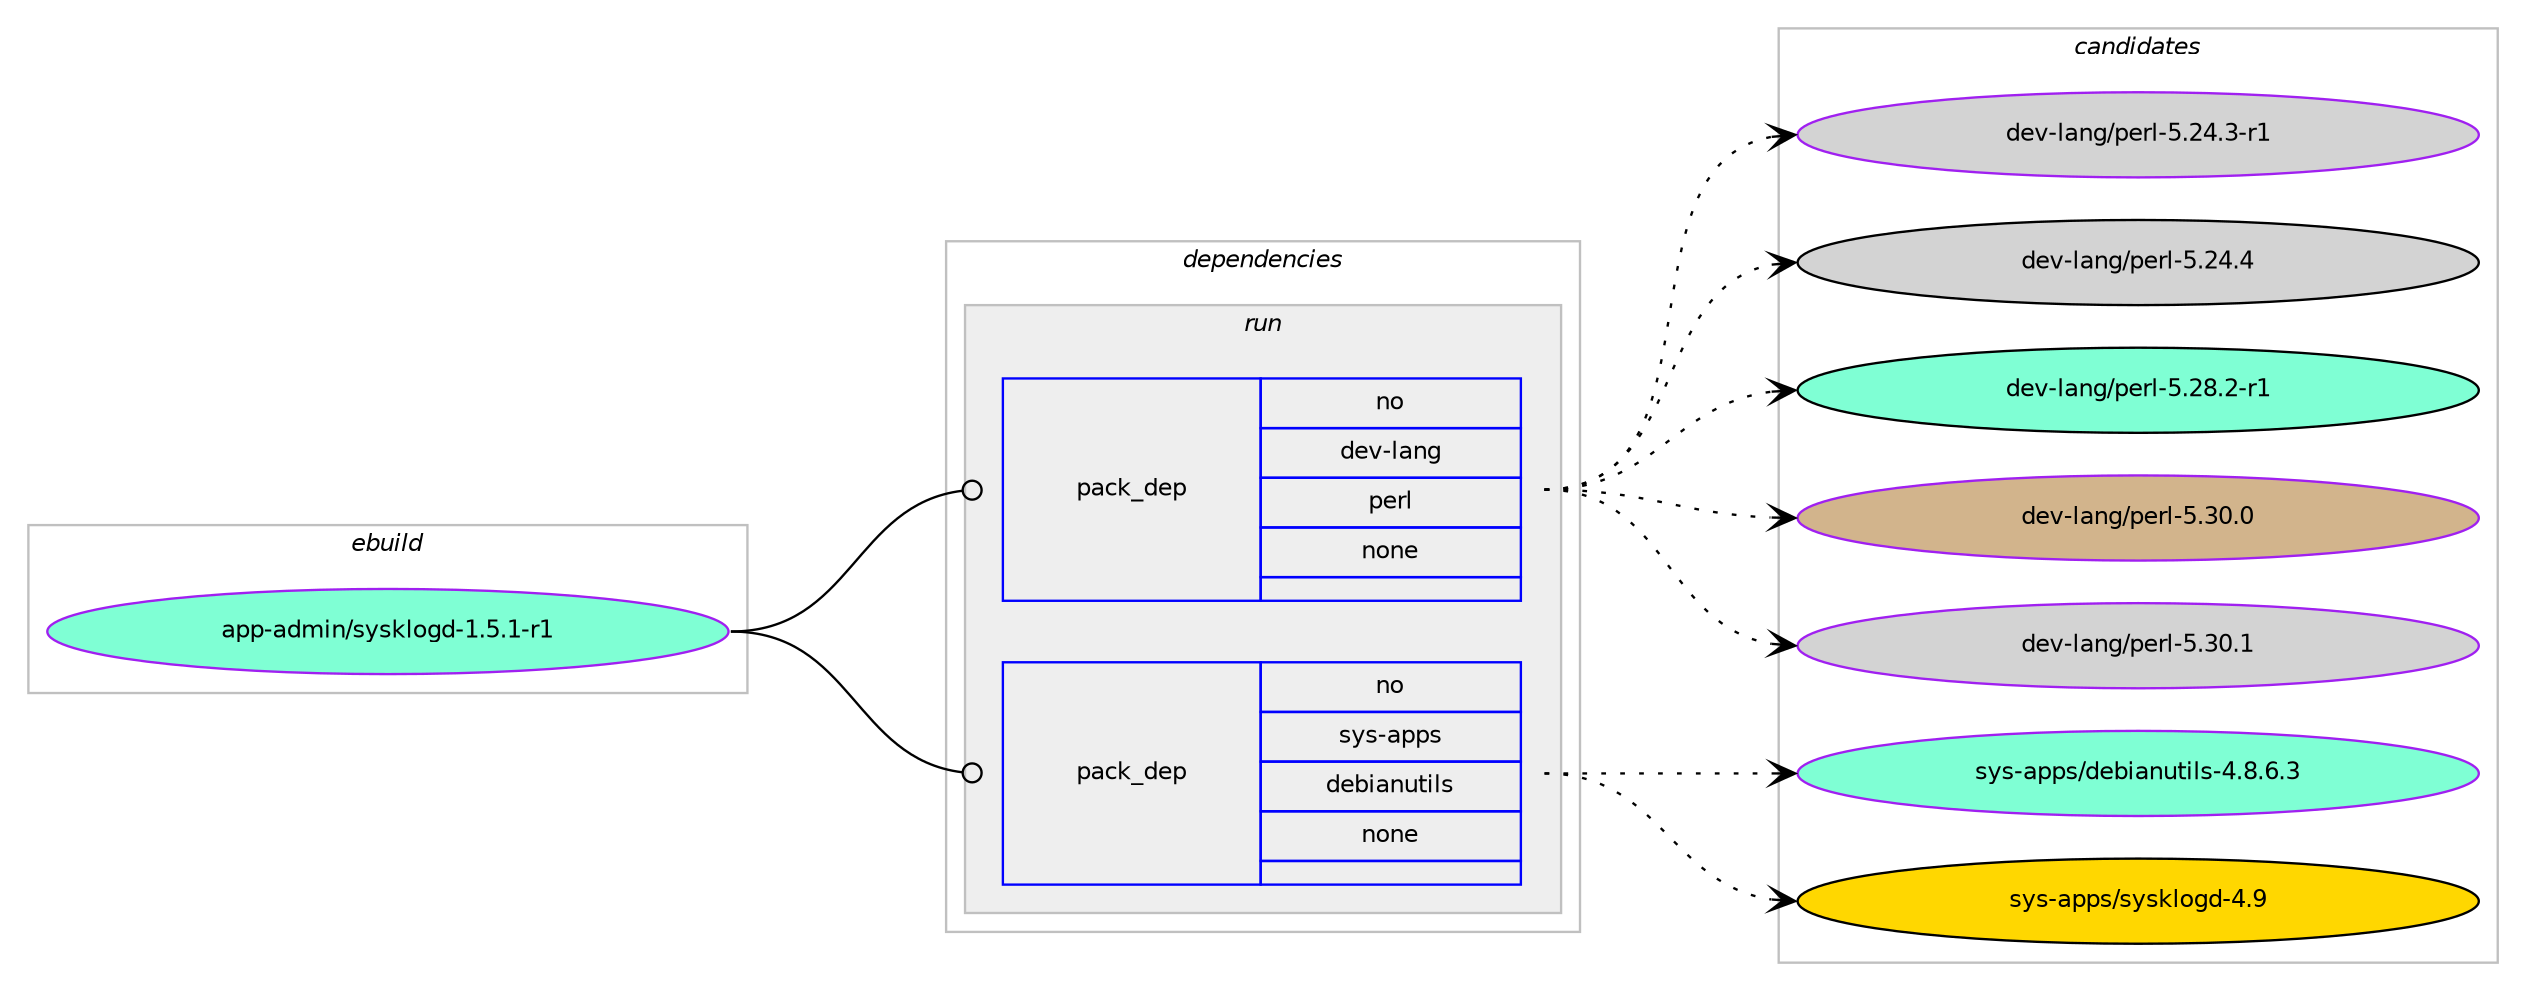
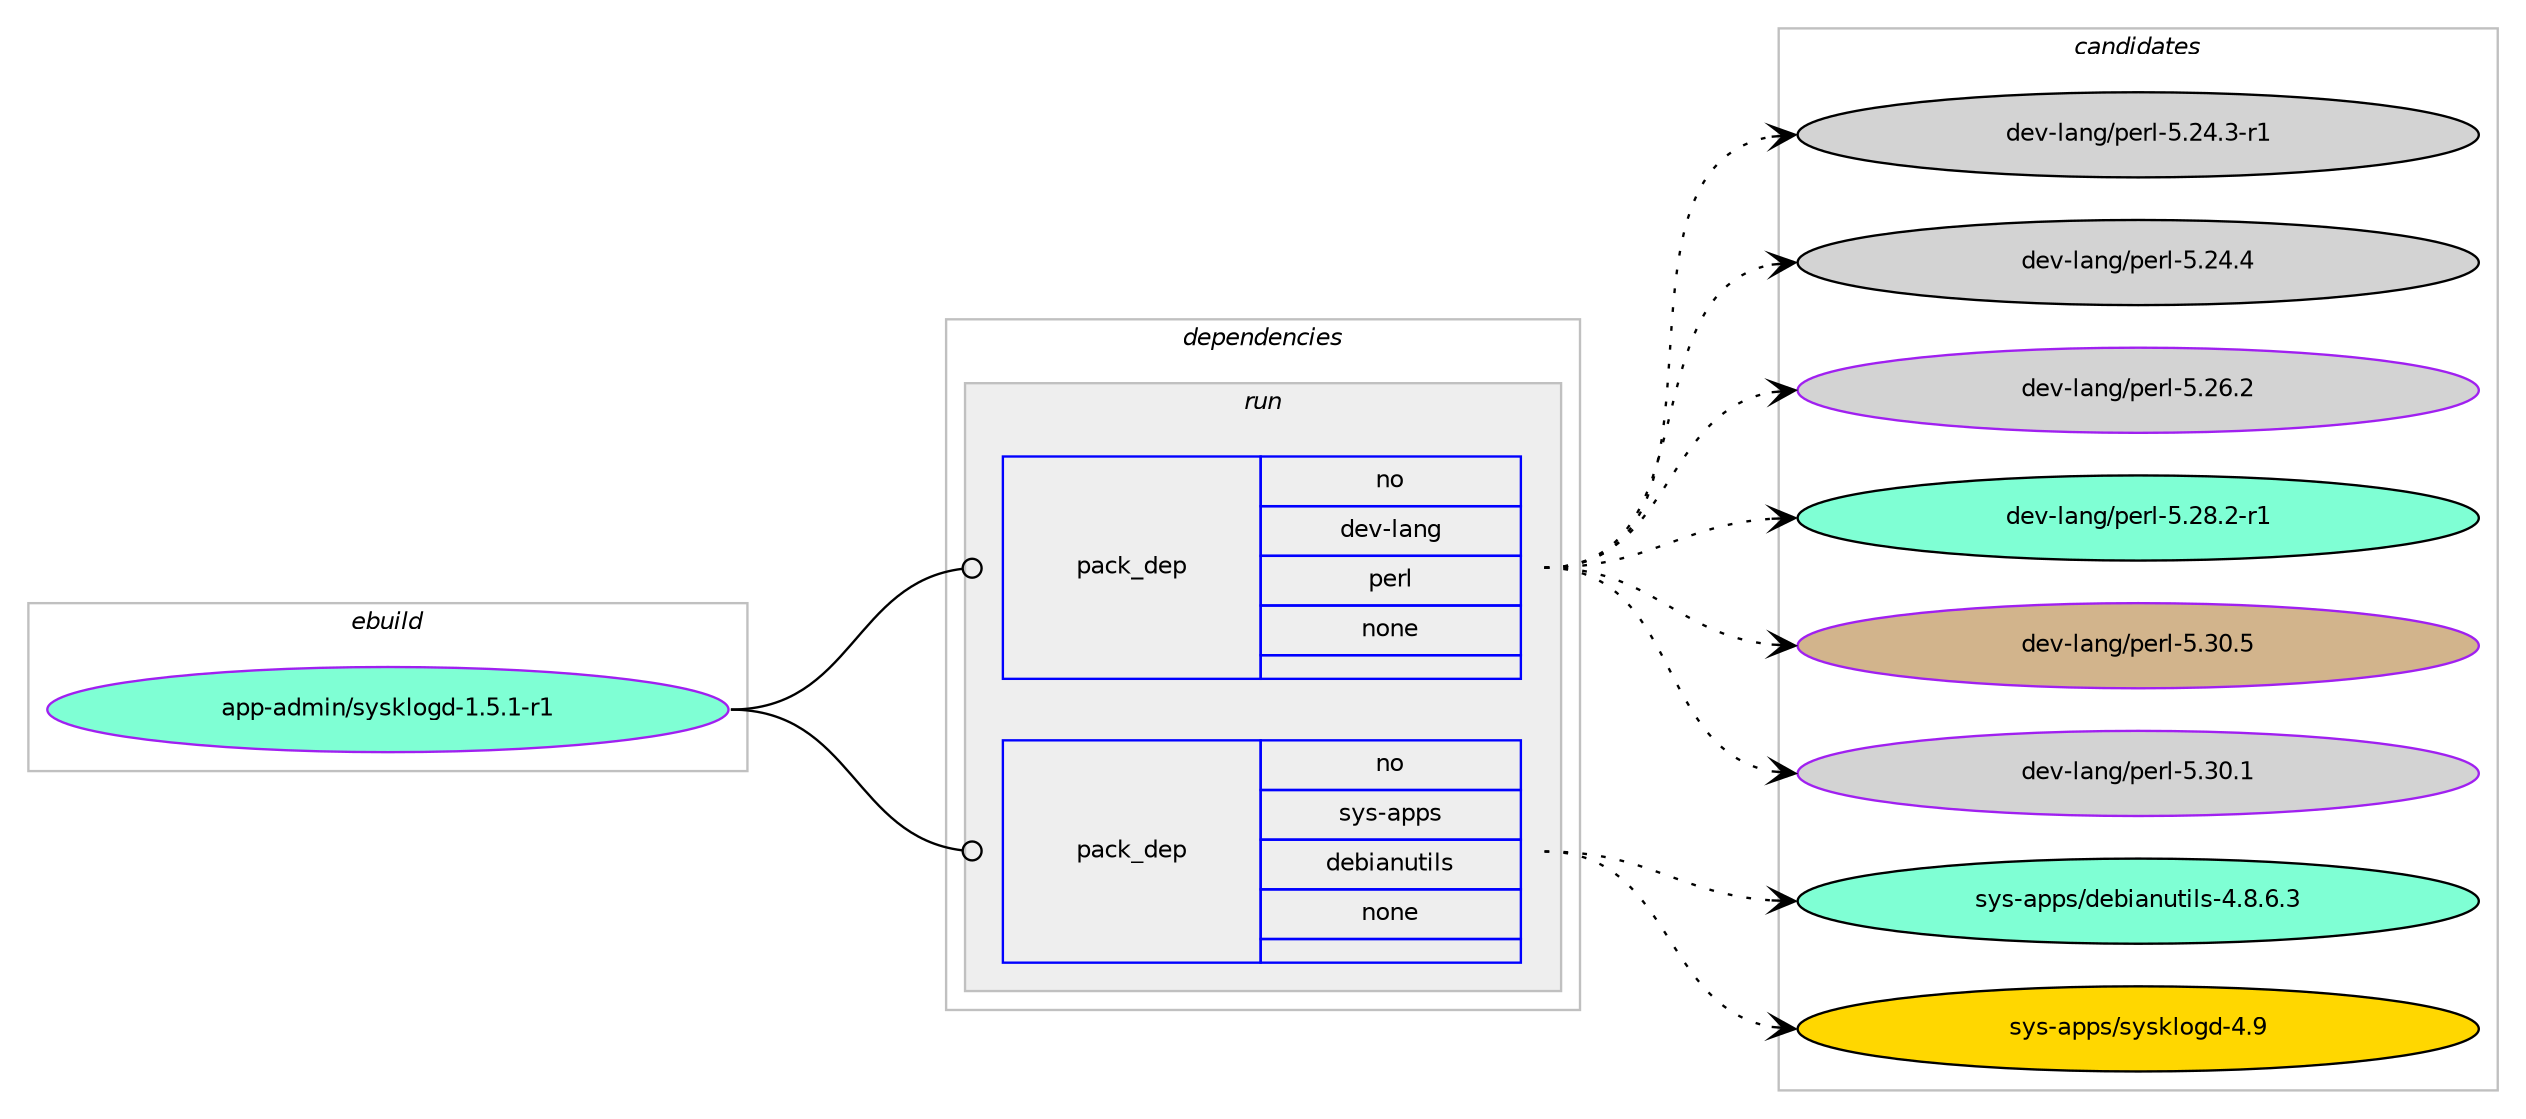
(2138, 135) -> (2138, 135)
none -> (2138, 390)
(2138, 518) -> (2138, 646)
(2138, 773) -> (2138, 901)
